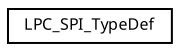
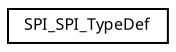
(90, 26) -> (88, 26)
